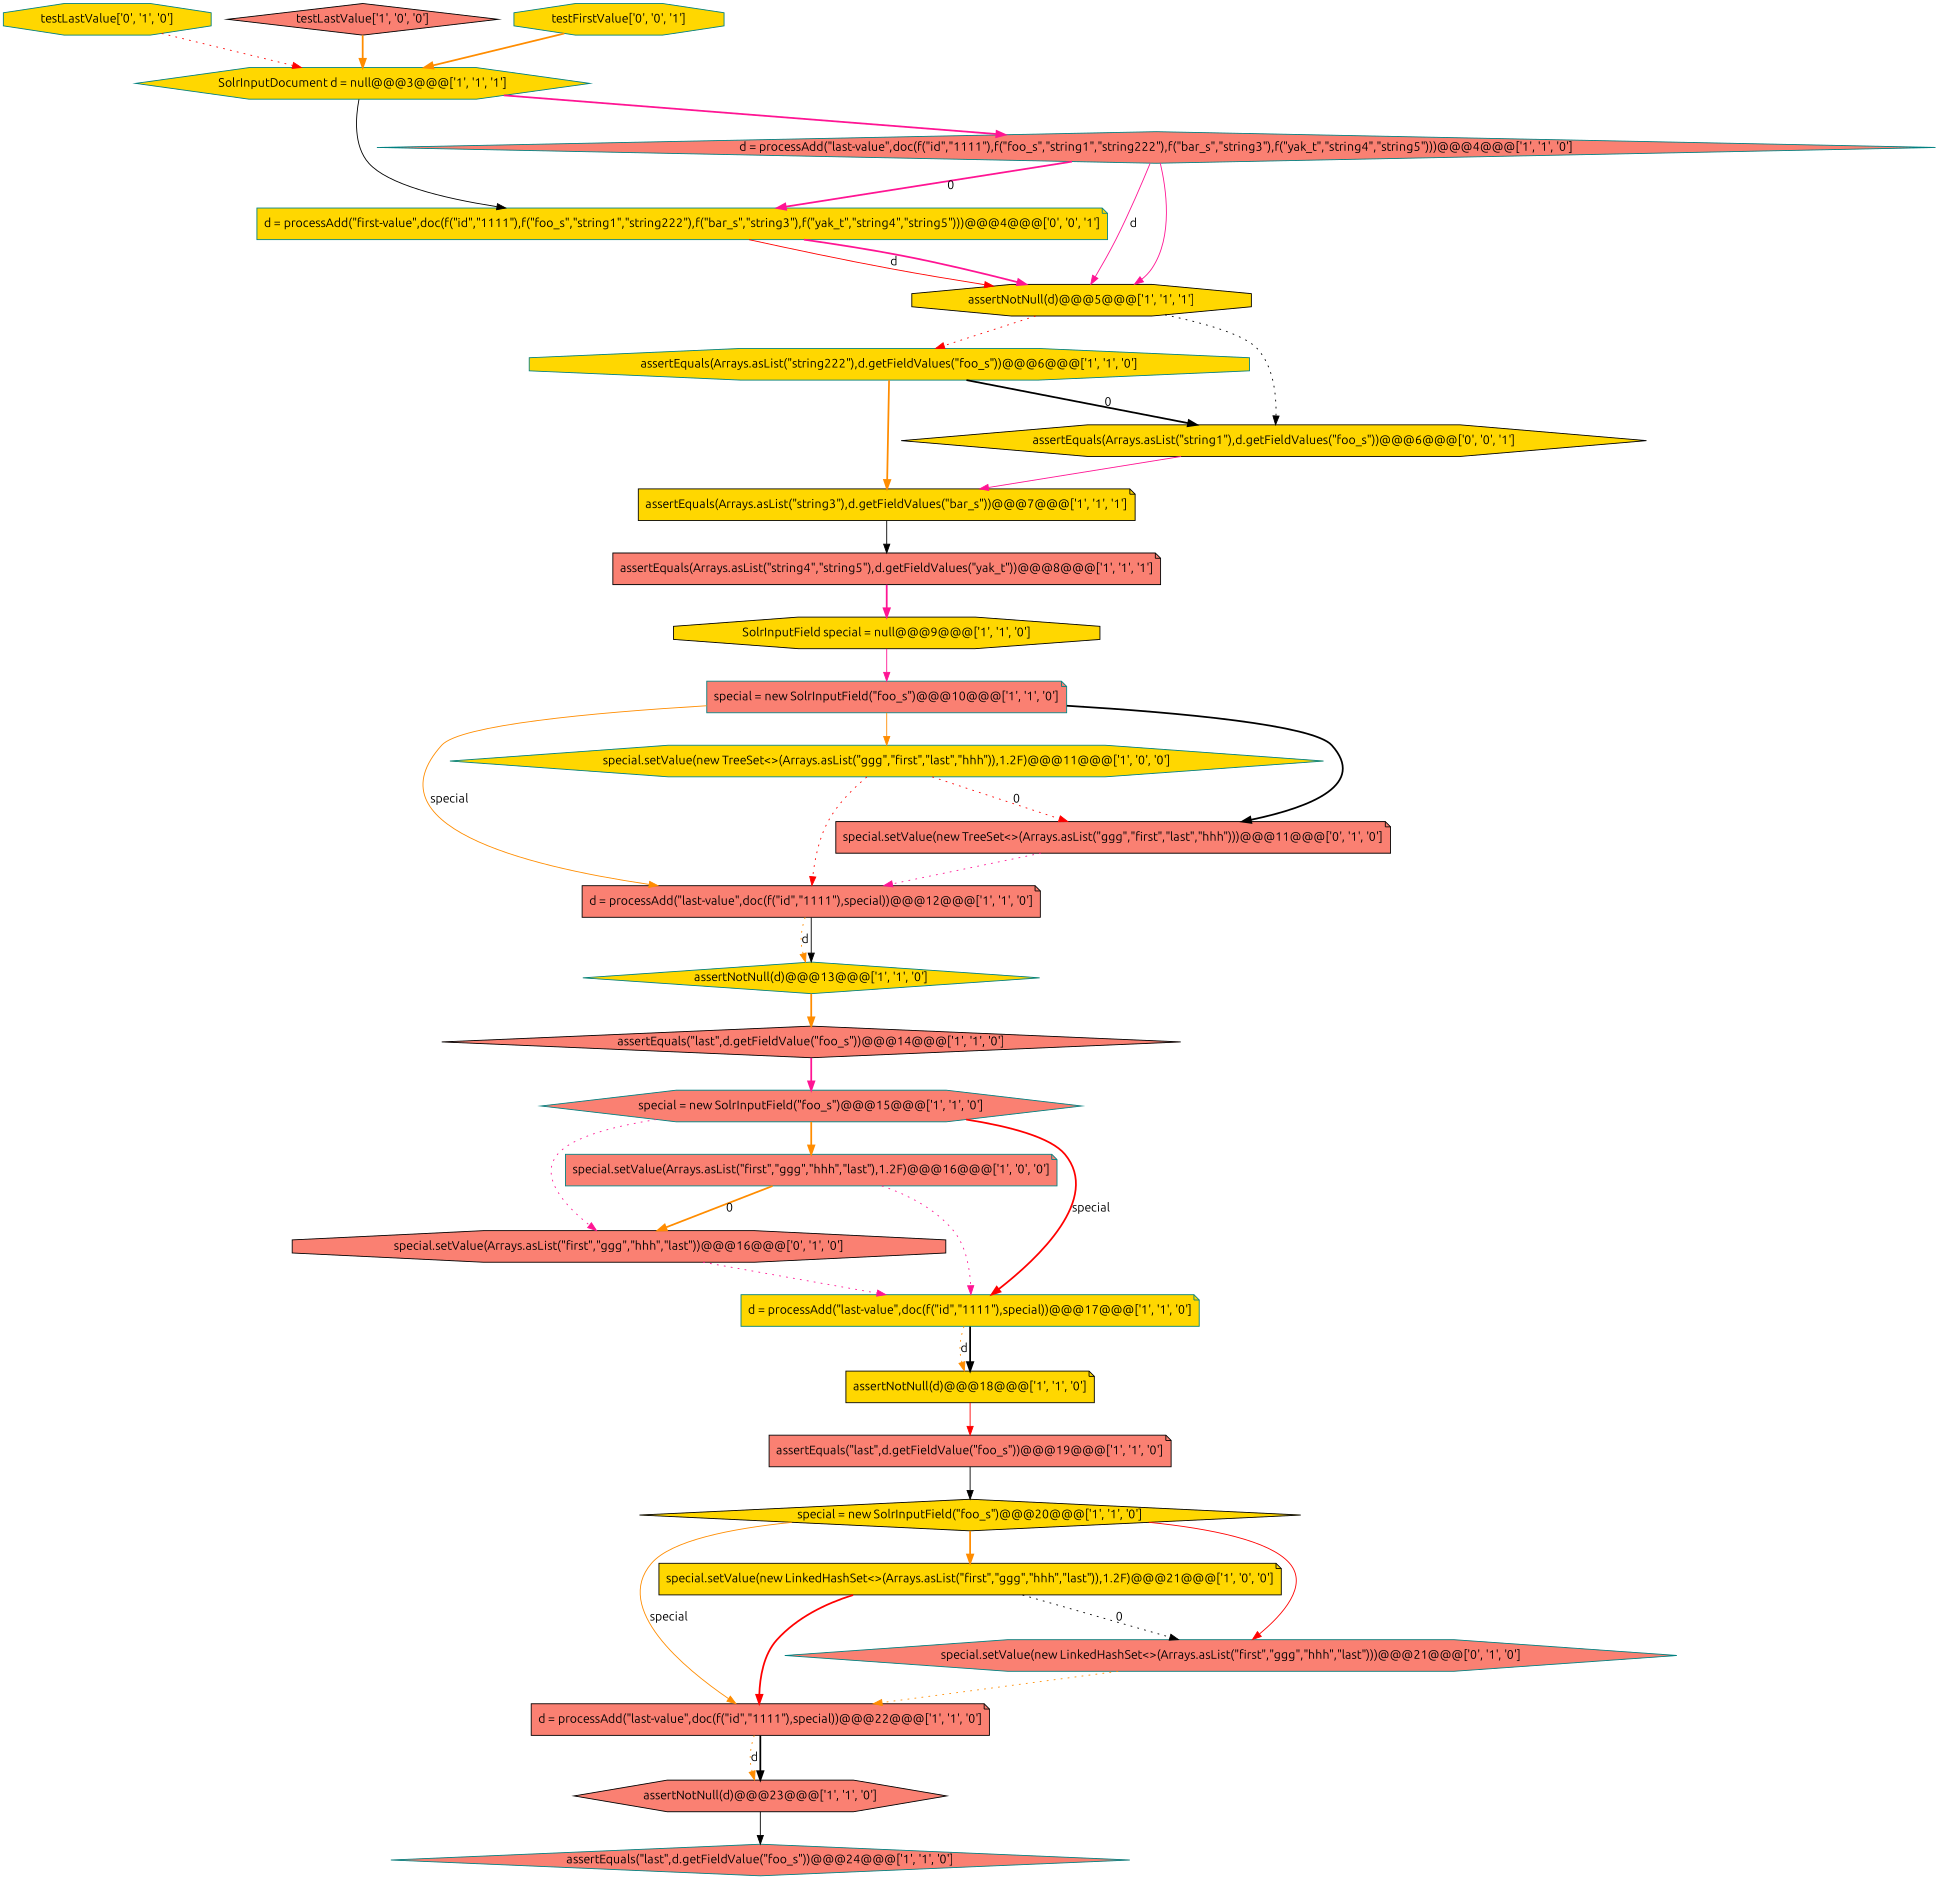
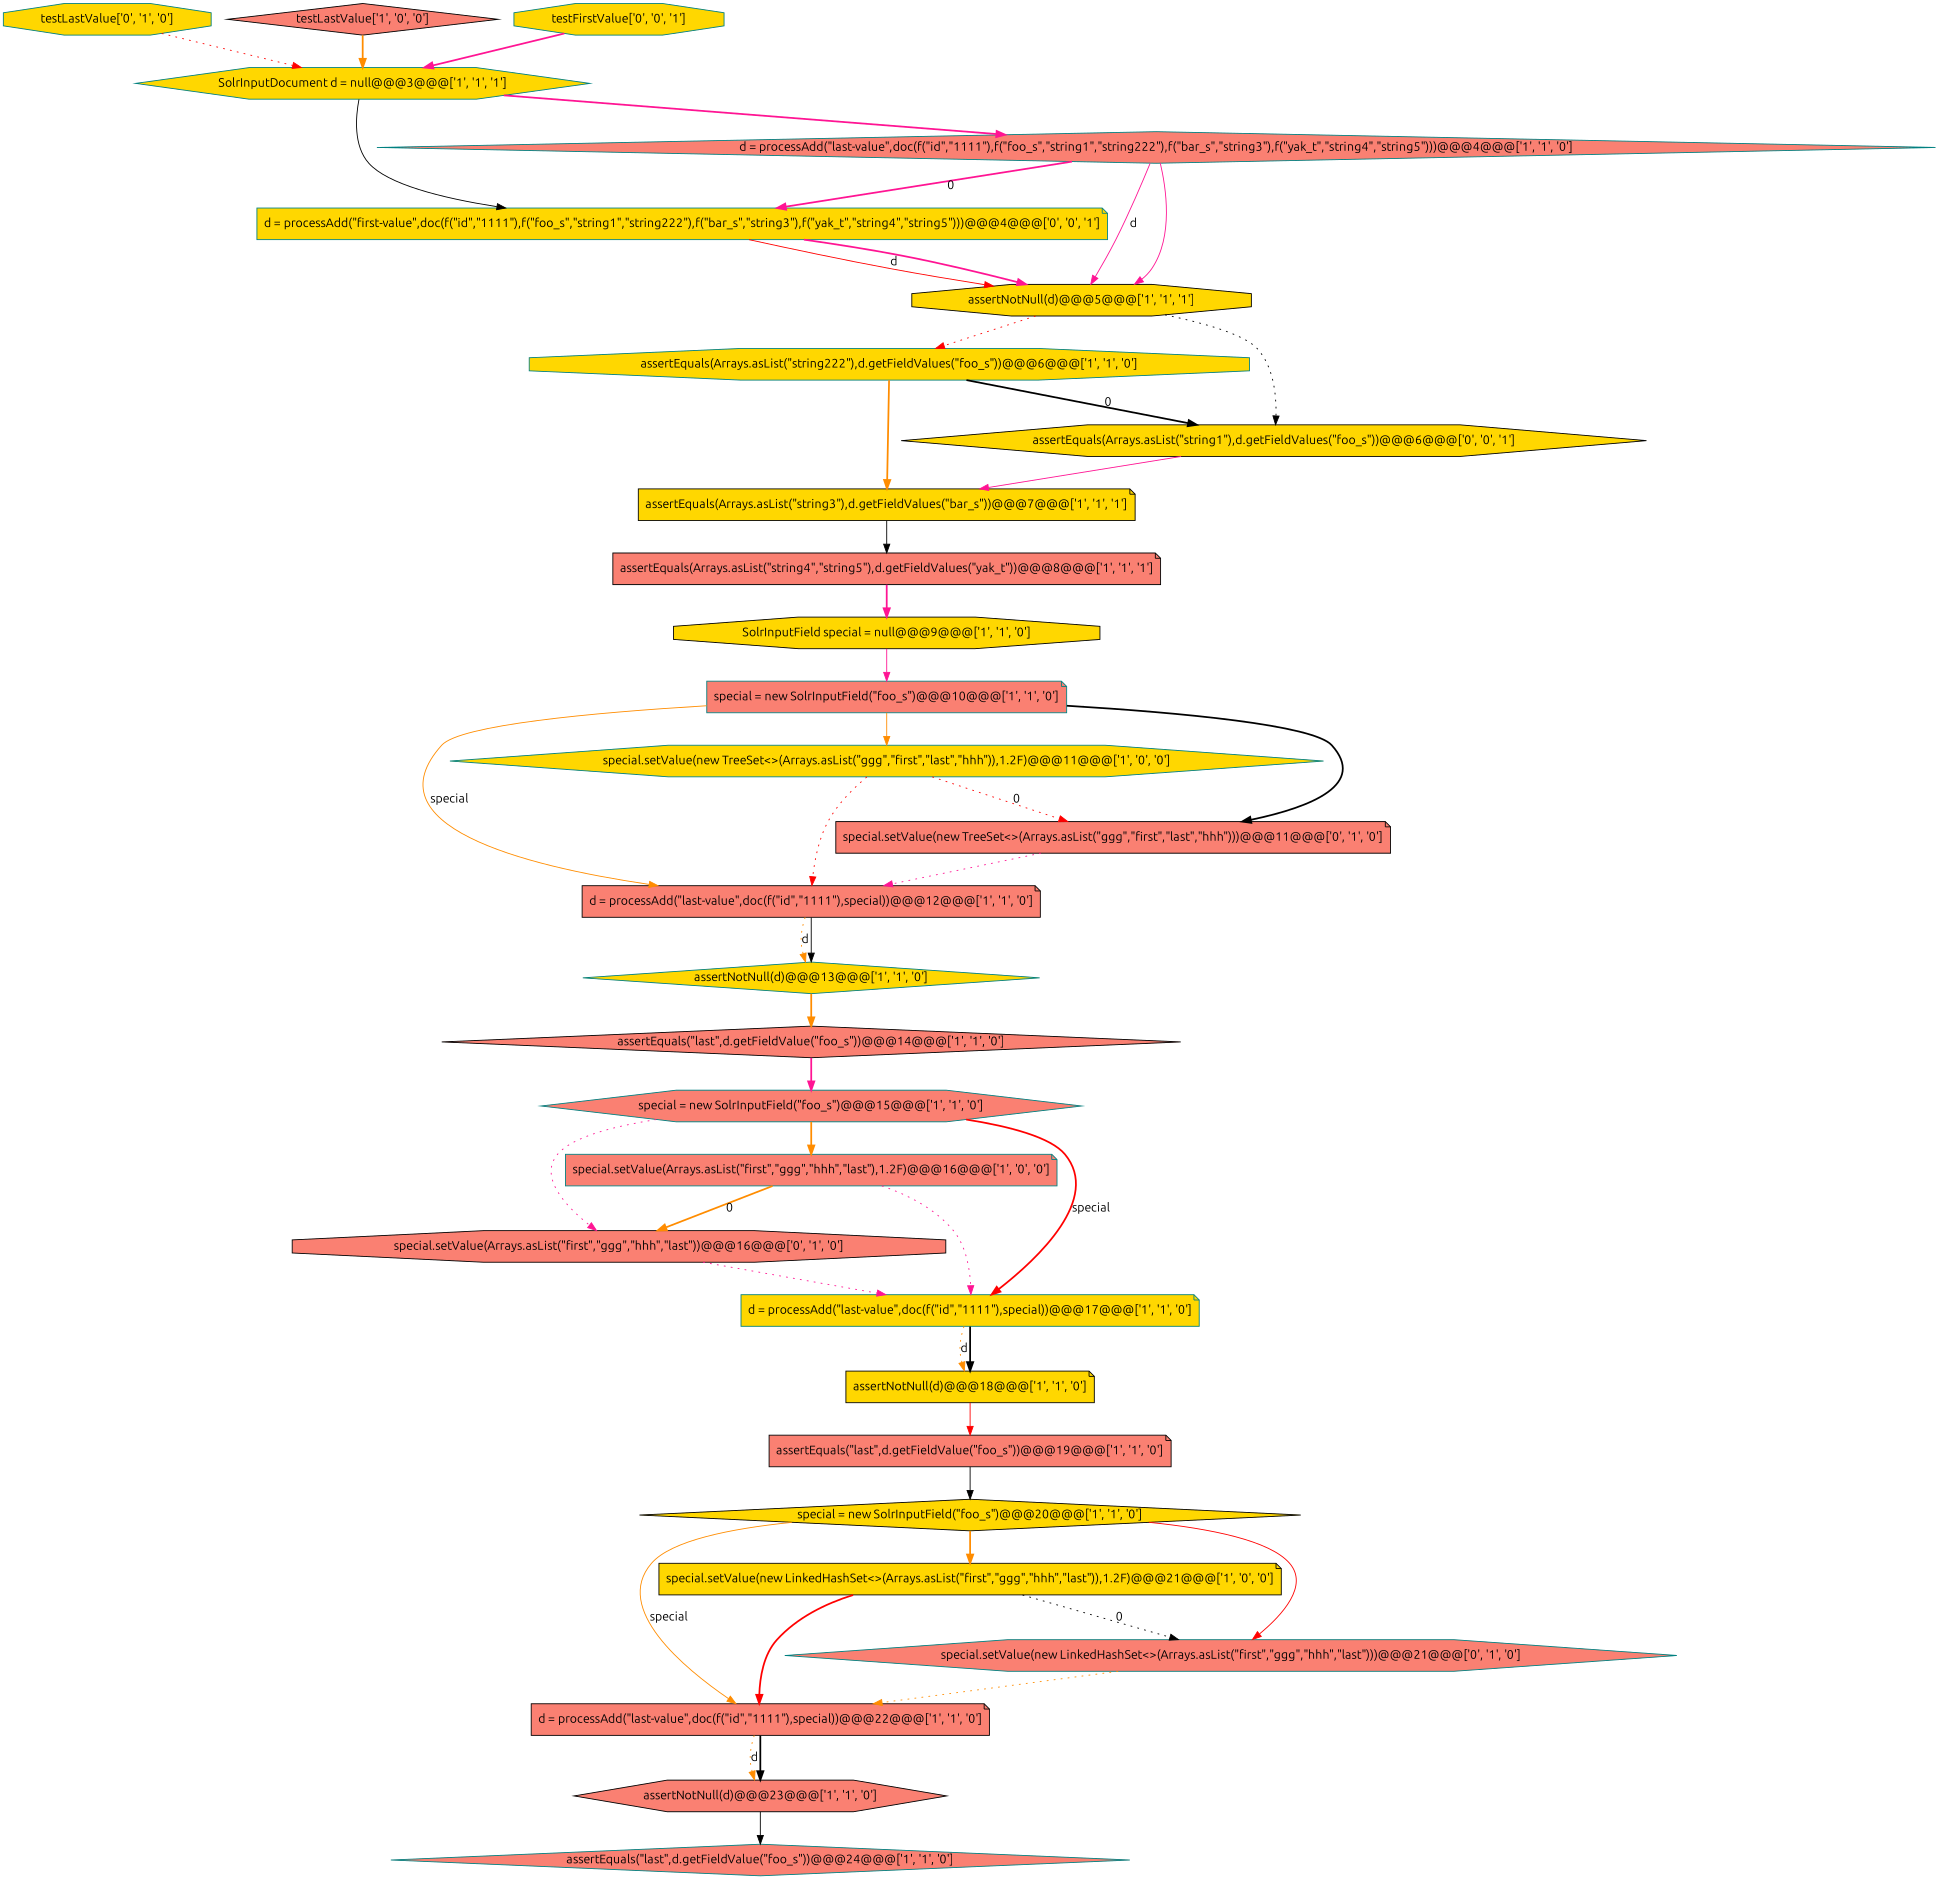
(499, 49) -> (499, 49)
